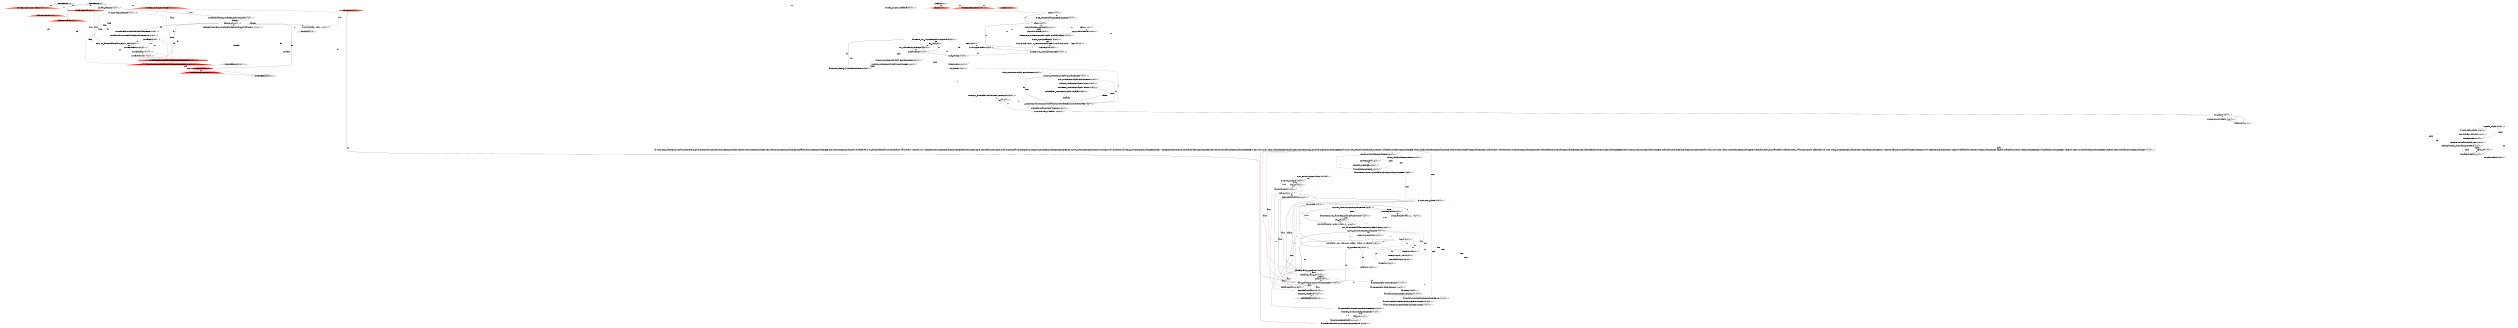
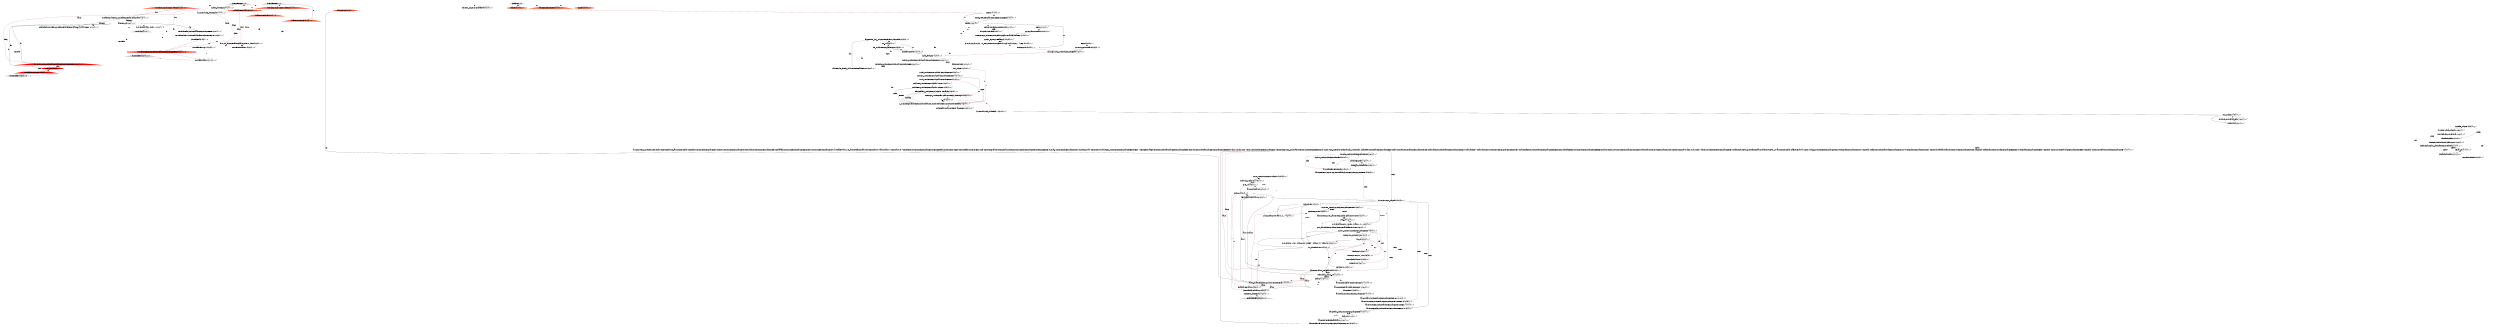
(985, 39) -> (1044, 25)
(154, 47) -> (168, 59)
(1385, 280) -> (1324, 290)
